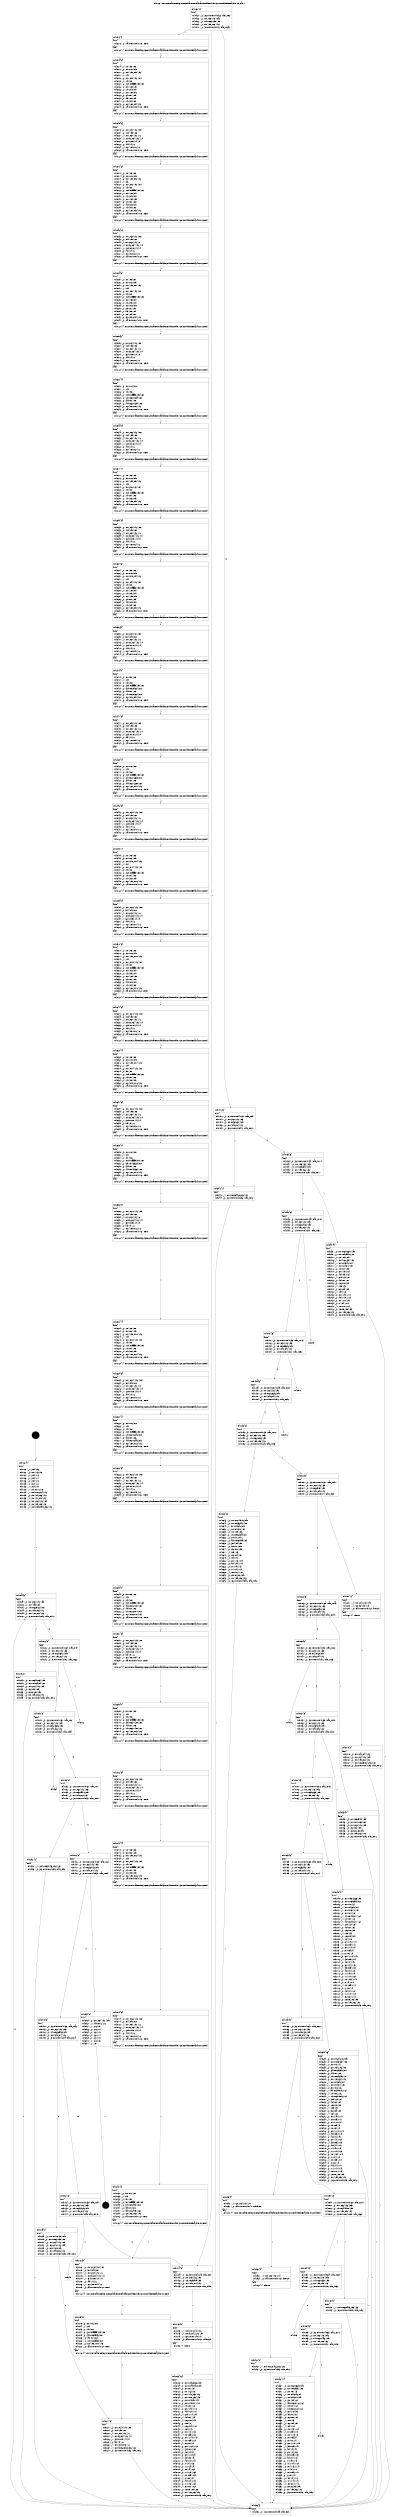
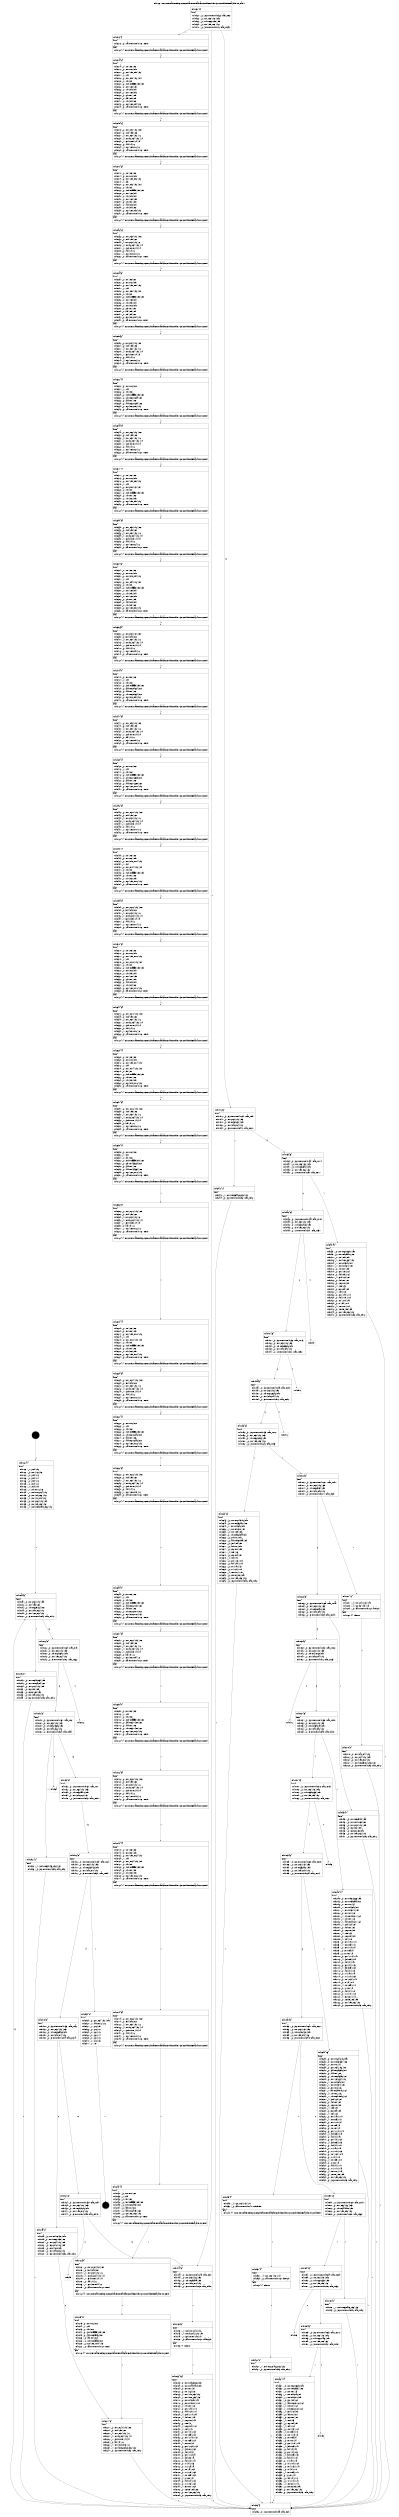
(63, 1829) -> (46, 1795)
